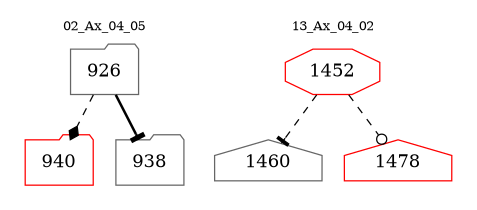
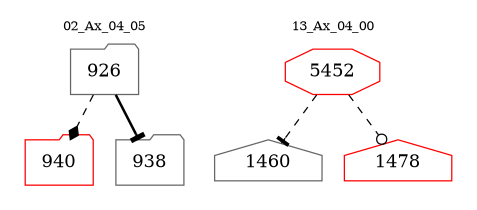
(333, 27) -> (333, 27)
(333, 72) -> (333, 72)
